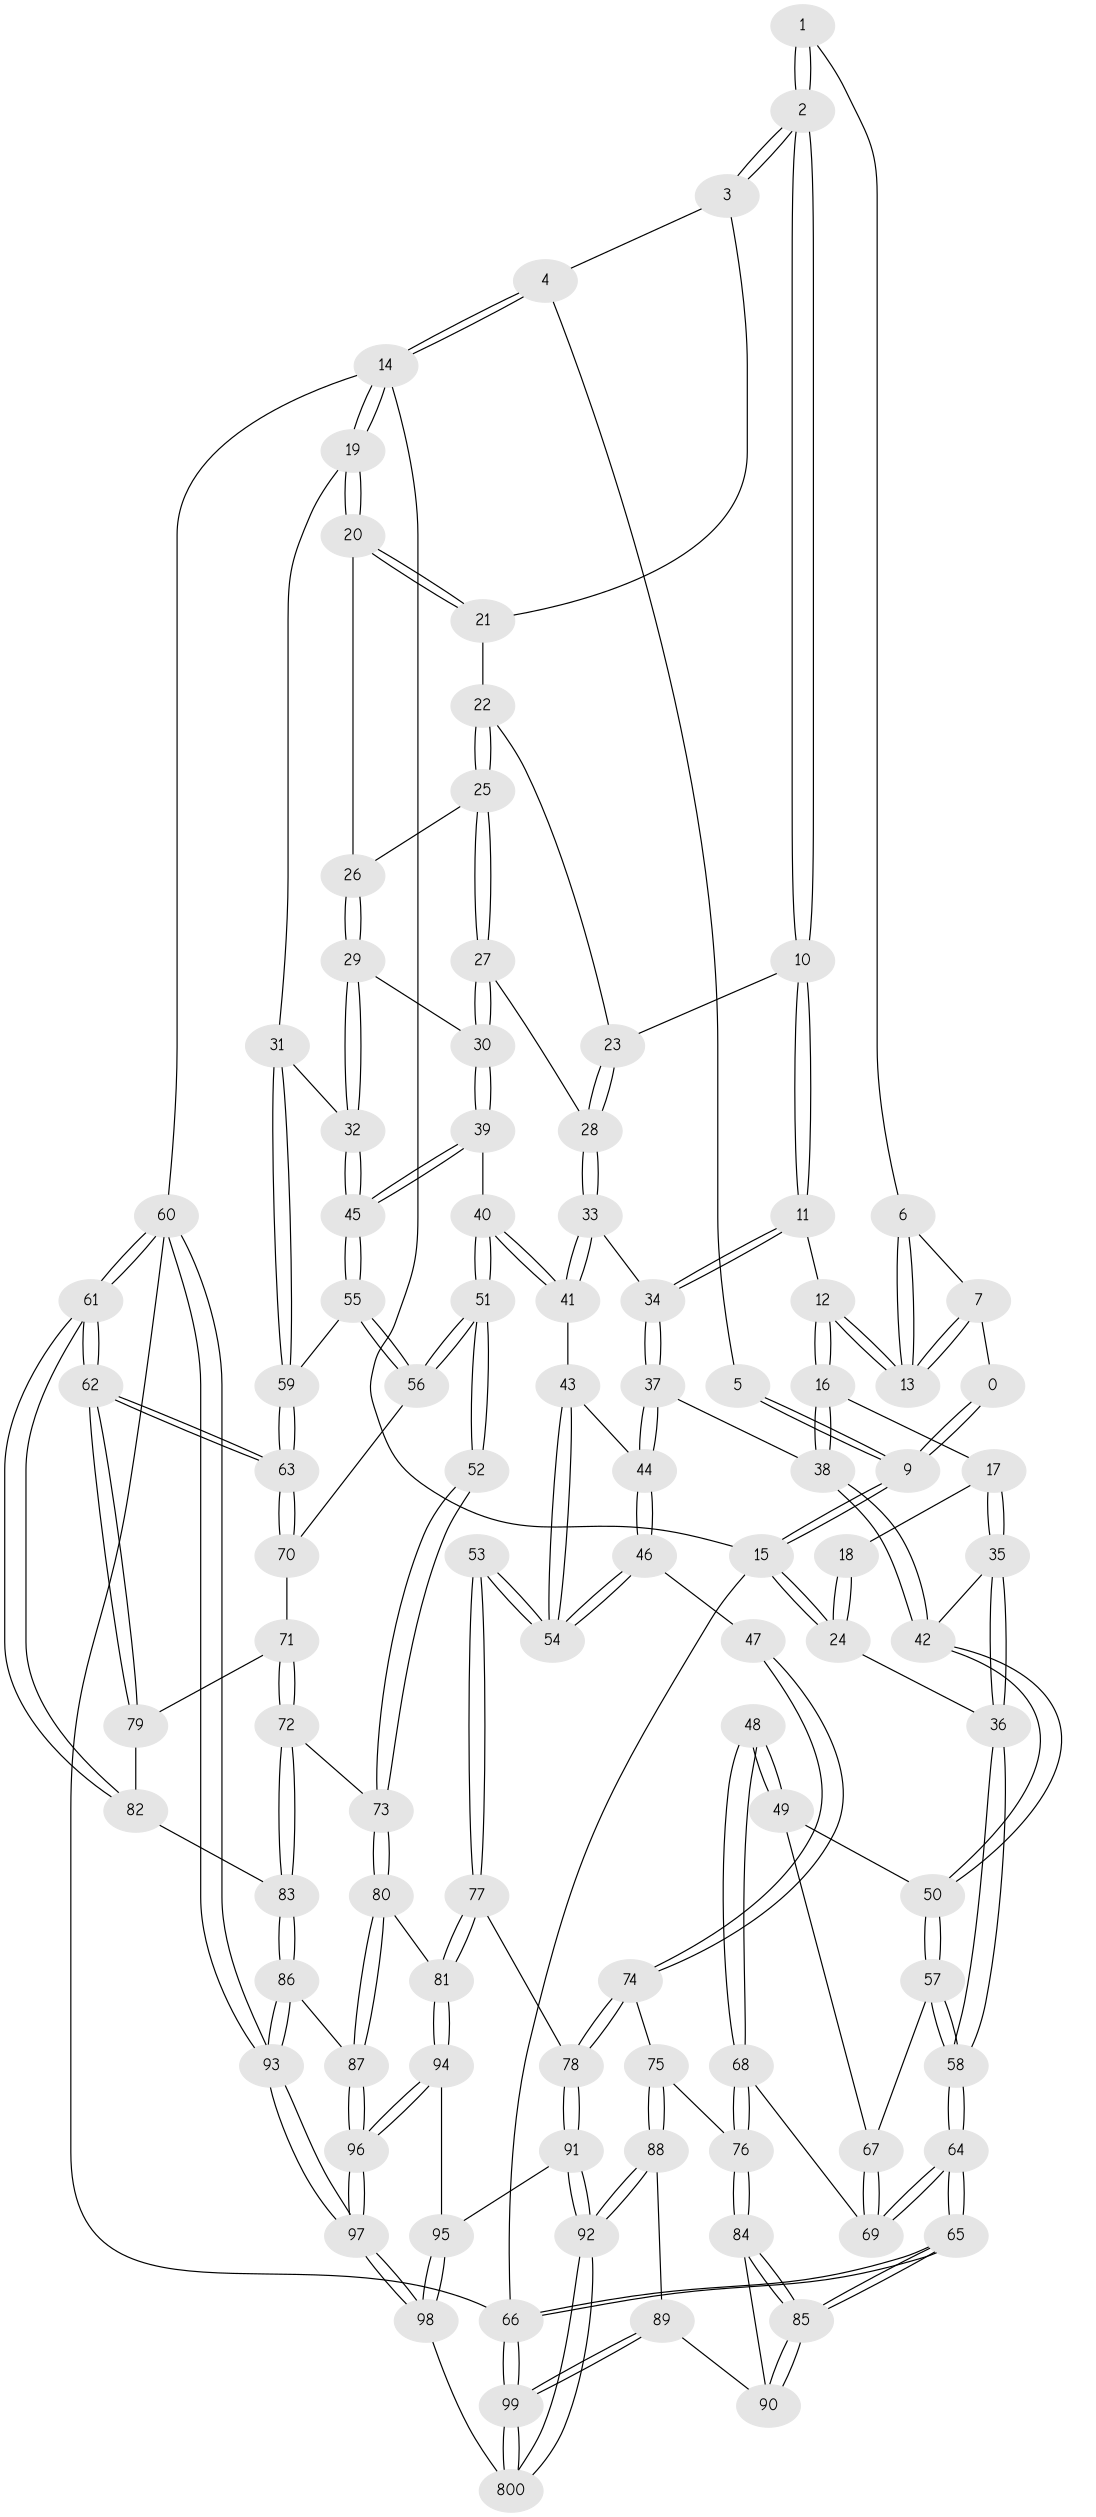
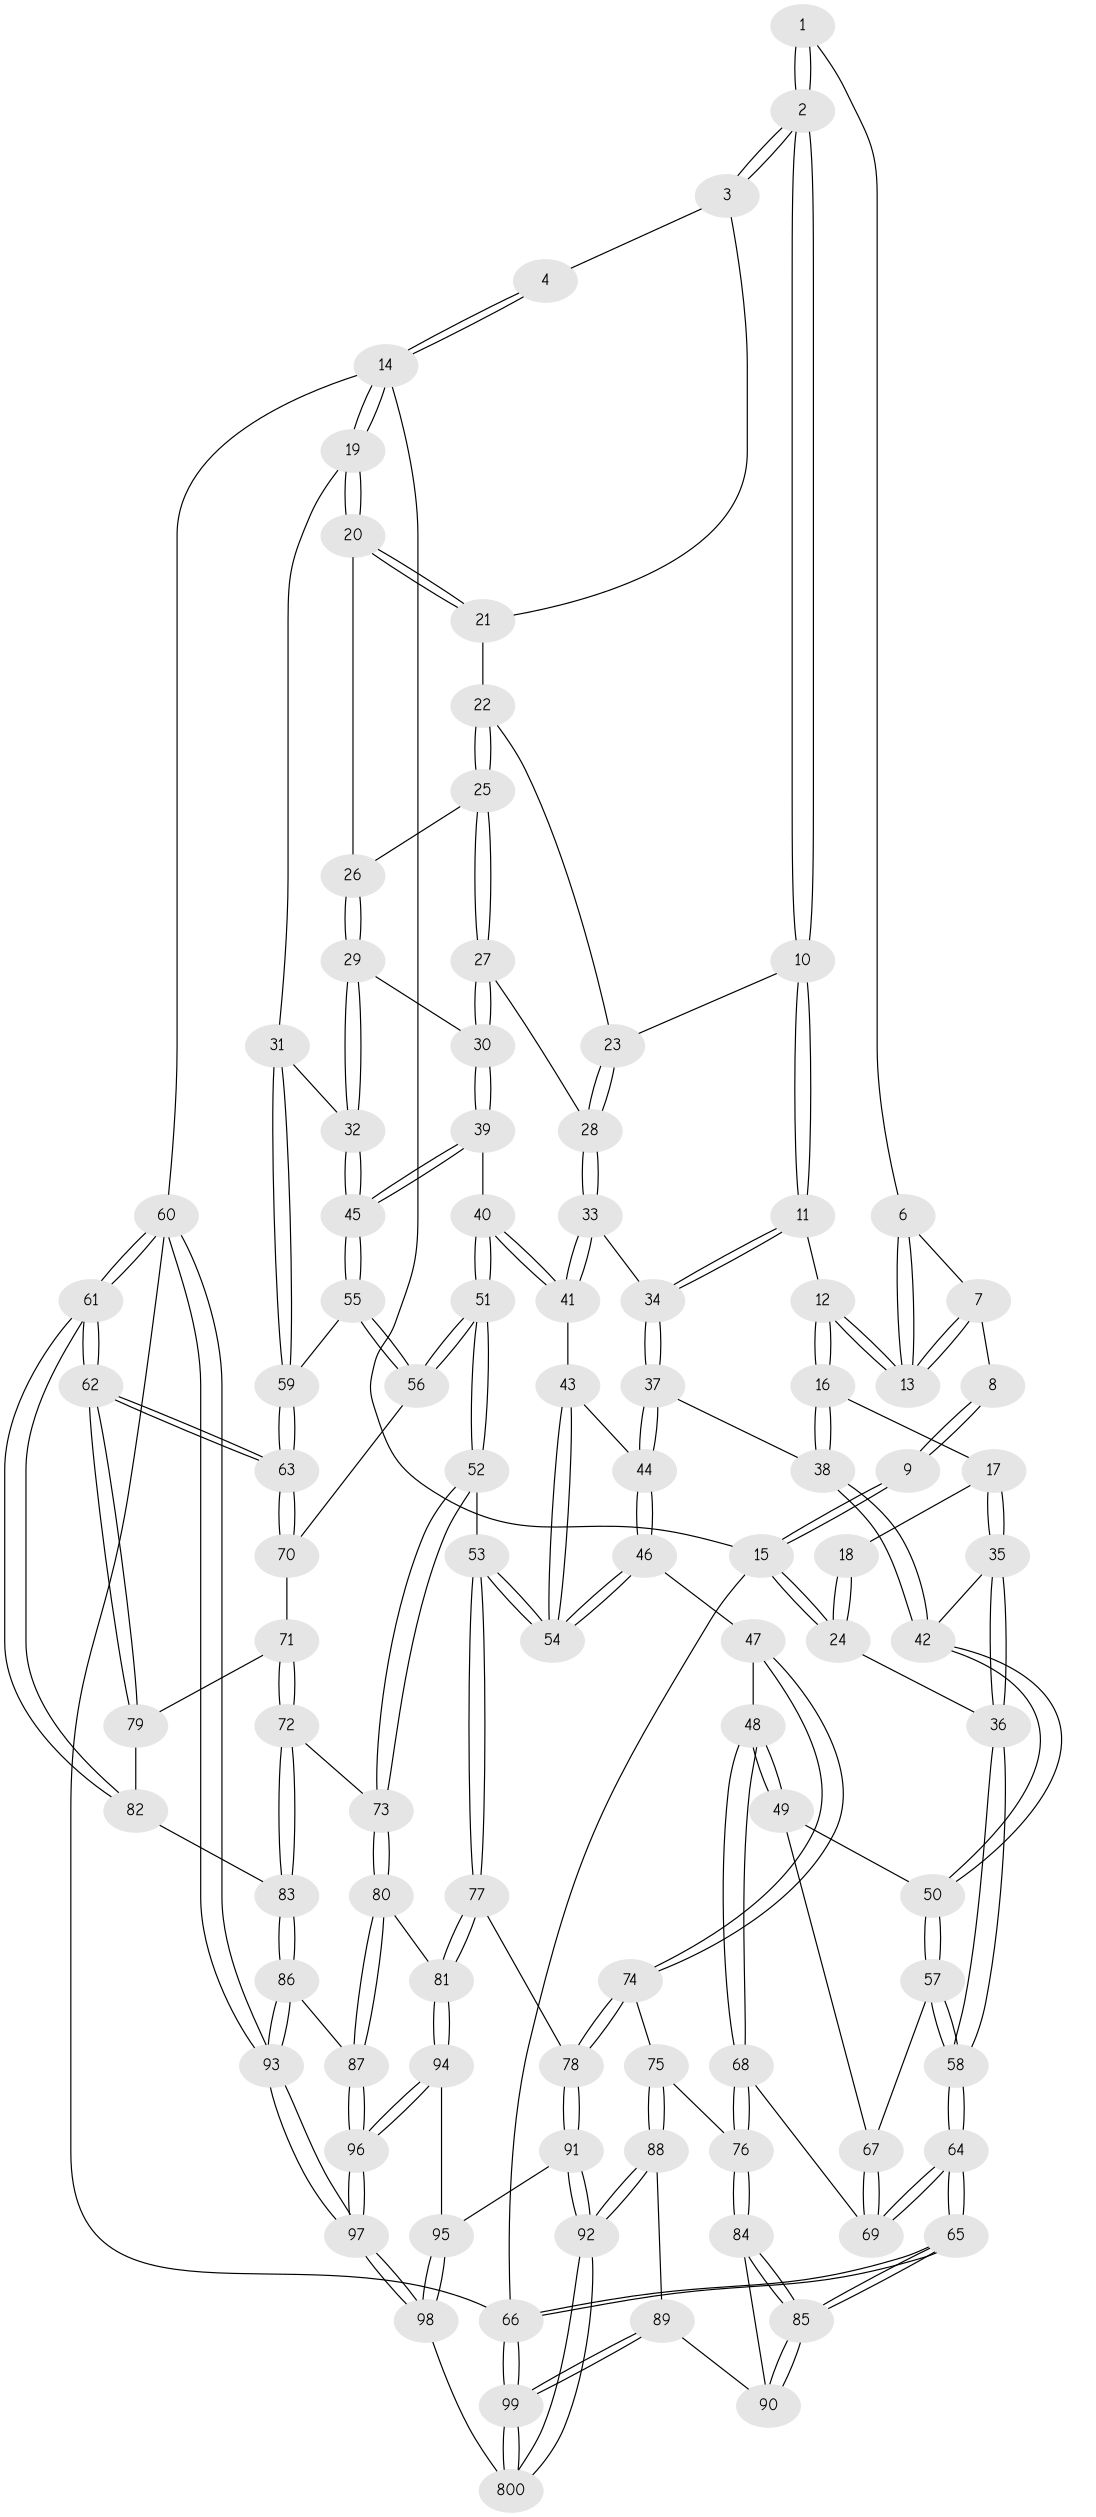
(738, 1386) -> none
(993, 1386) -> (993, 1386)
none -> (477, 1521)
none -> (753, 1684)
